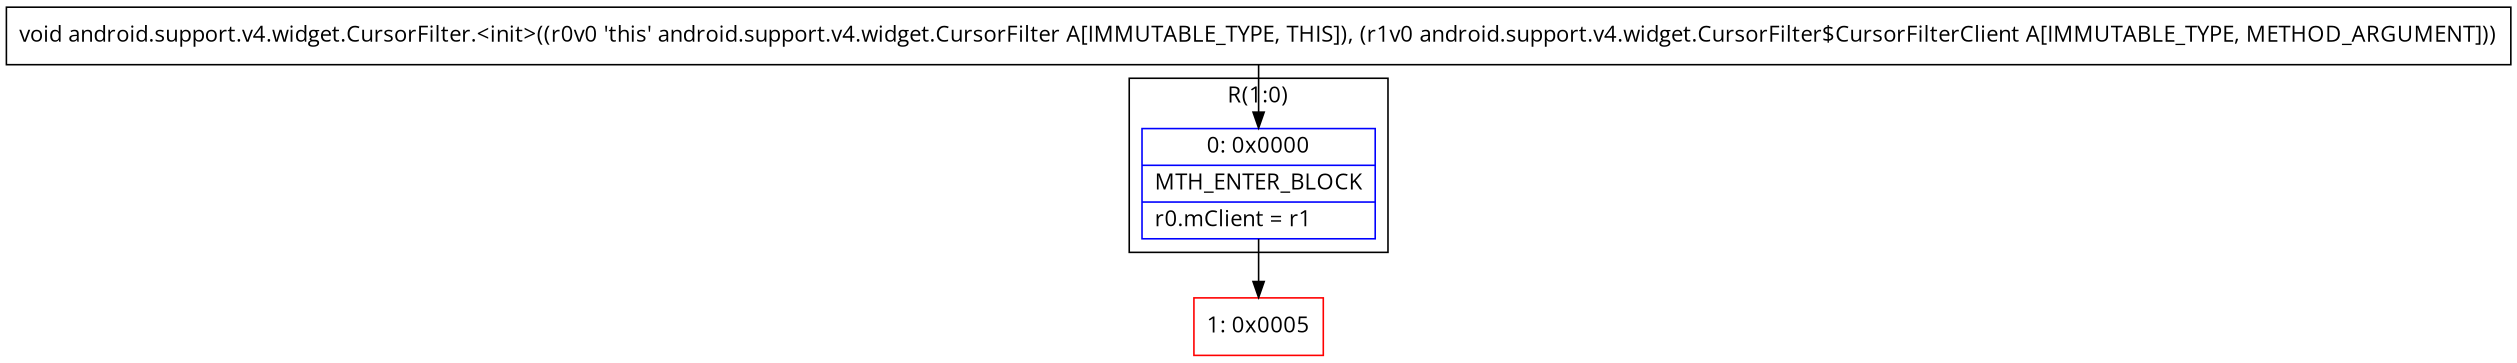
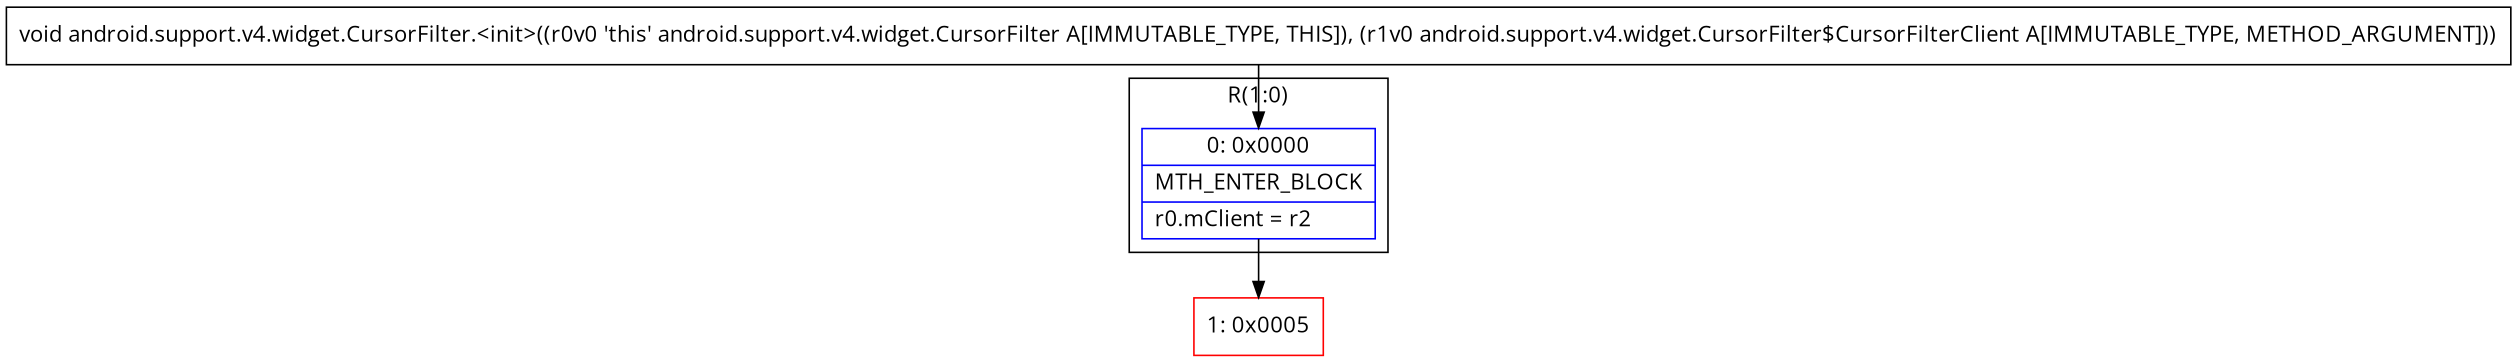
(1234, 220) -> (1234, 220)
